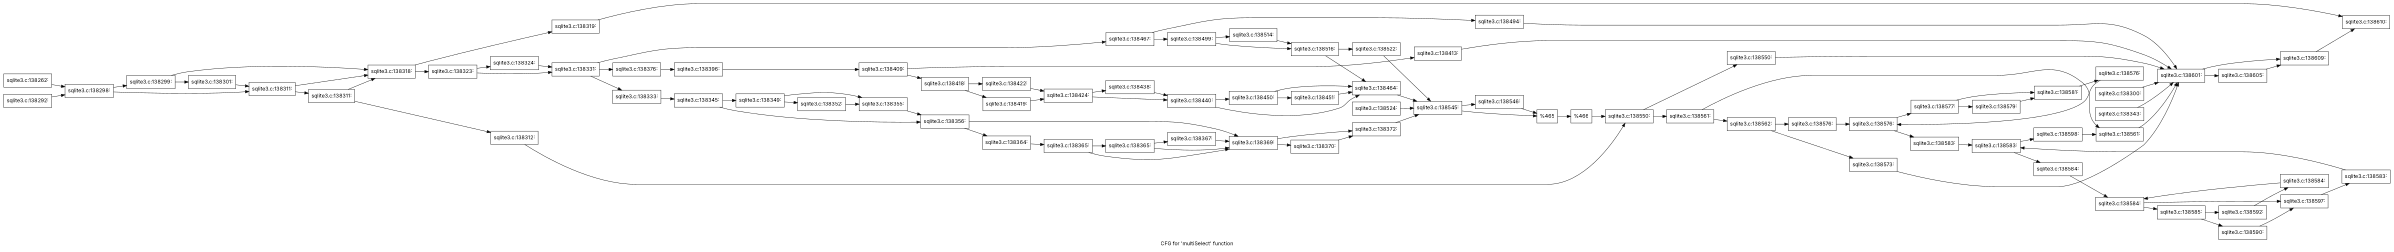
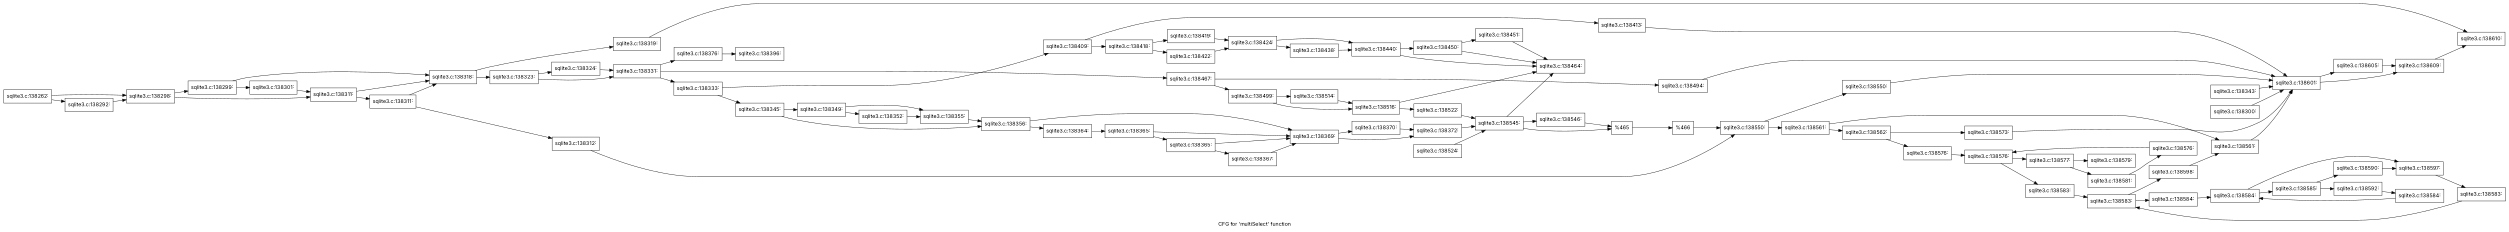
(789, 69) -> (885, 85)
(1405, 98) -> (1529, 96)
none -> (57, 100)
(2025, 100) -> none
